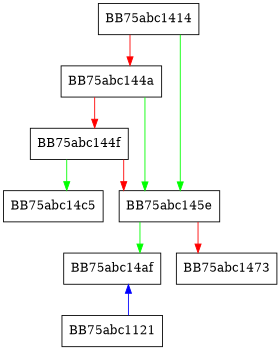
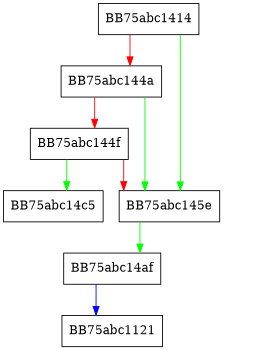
(227, 269) -> none
(128, 304) -> (96, 295)
